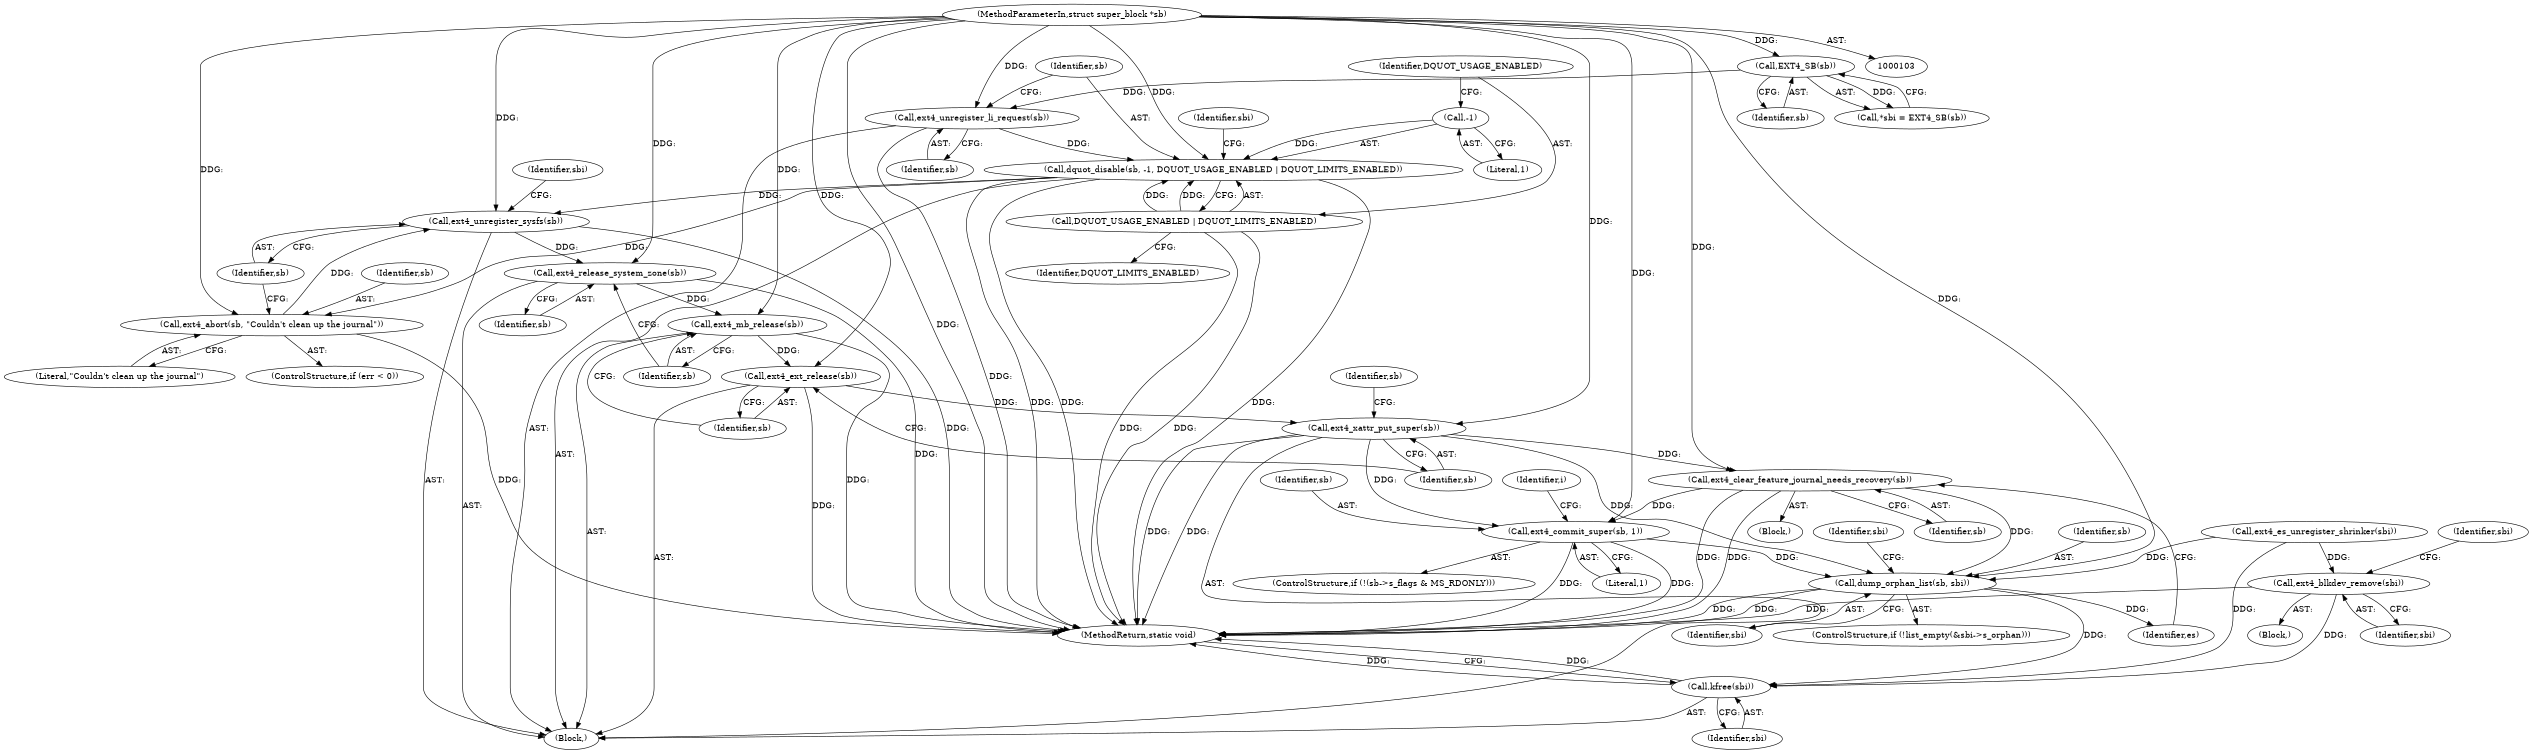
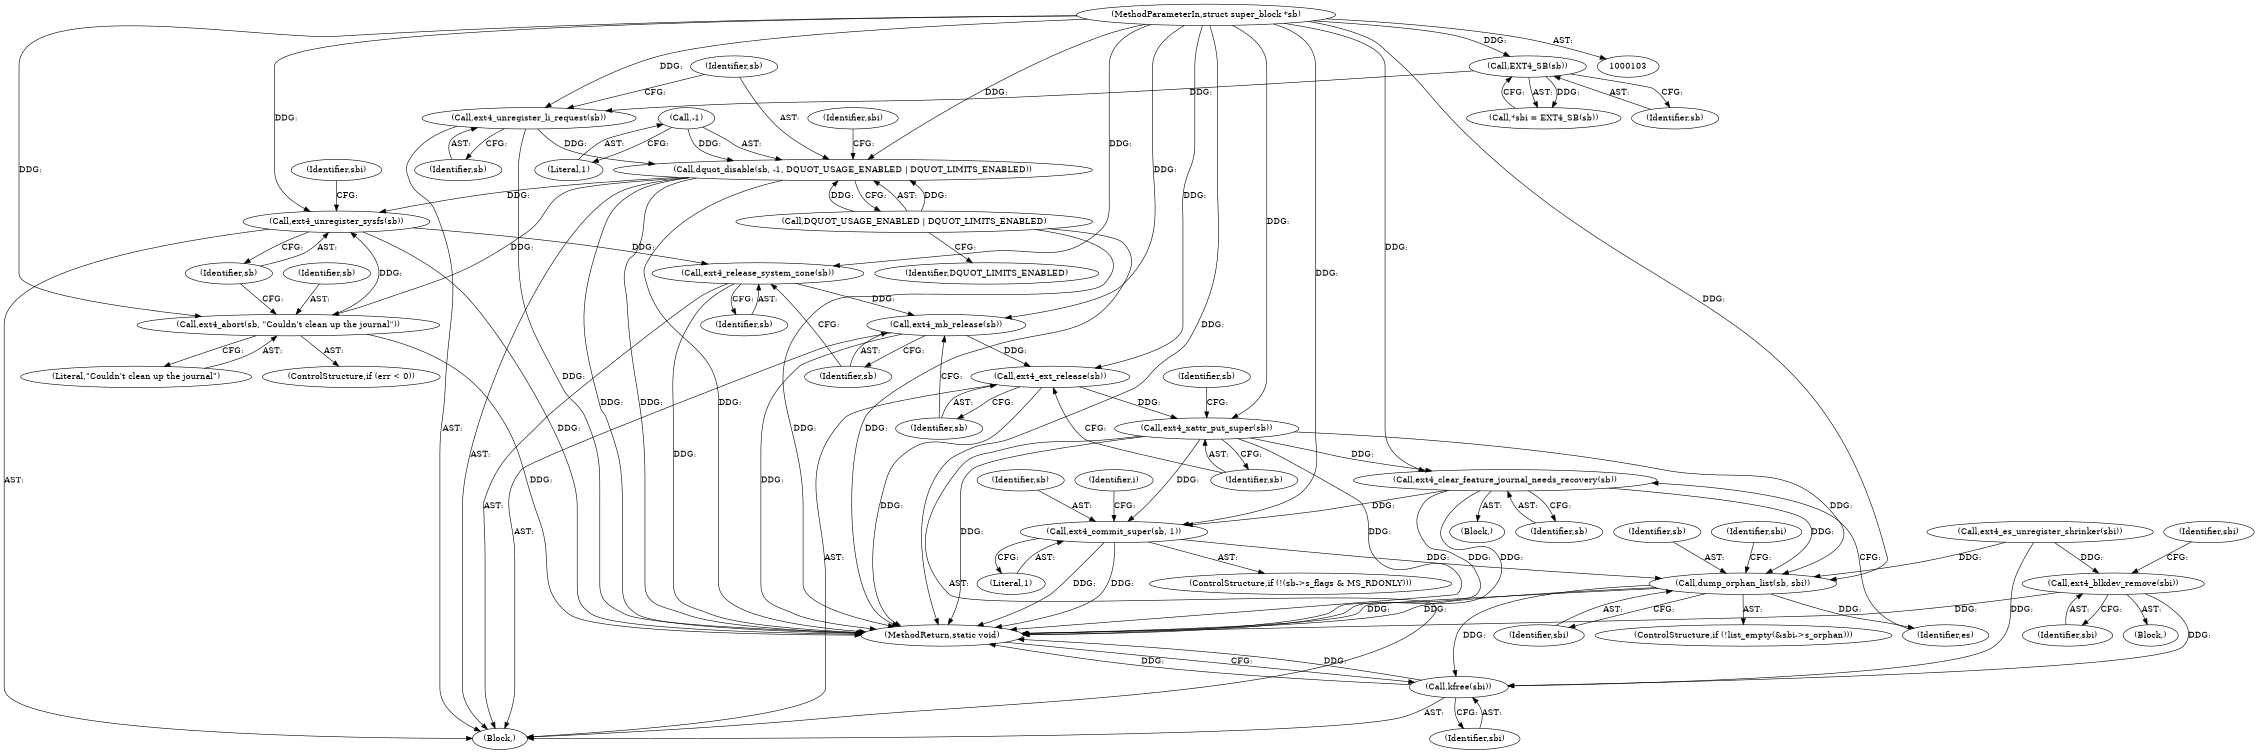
(1461, 67) -> none
